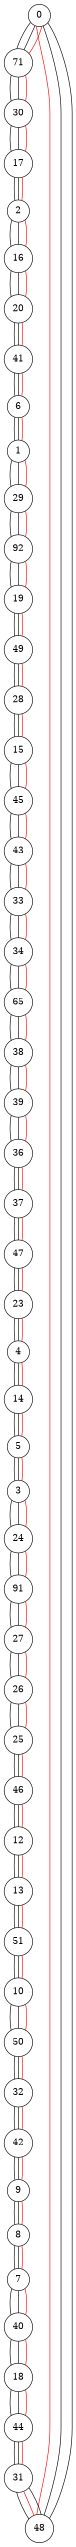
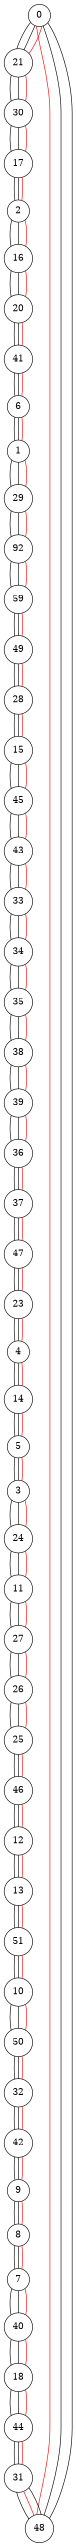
(18, 63) -> (18, 63)
(18, 599) -> (18, 599)
(18, 1002) -> (18, 1002)
(18, 1589) -> (18, 1589)
